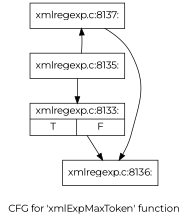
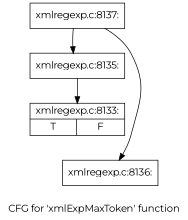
(82, 44) -> (73, 37)
(93, 145) -> none
